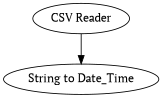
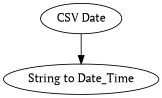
(81, 19) -> (81, 19)
